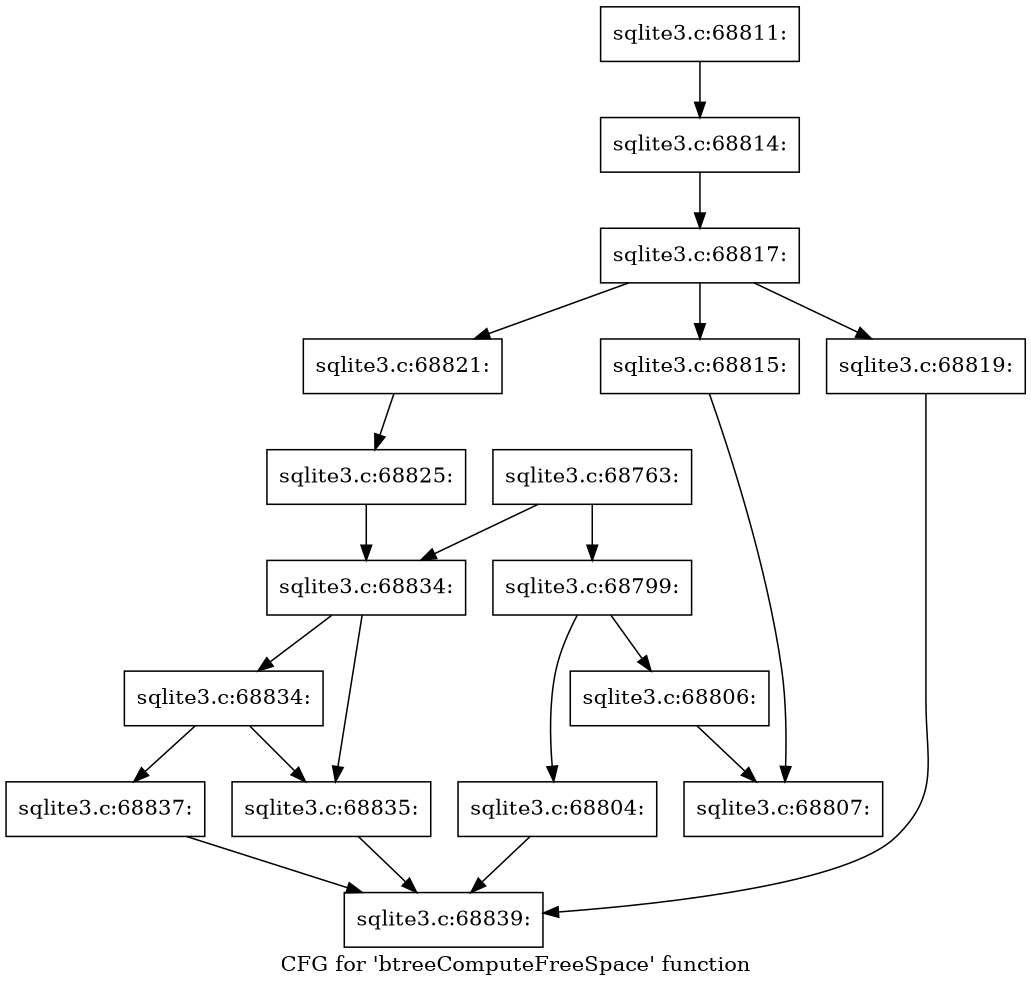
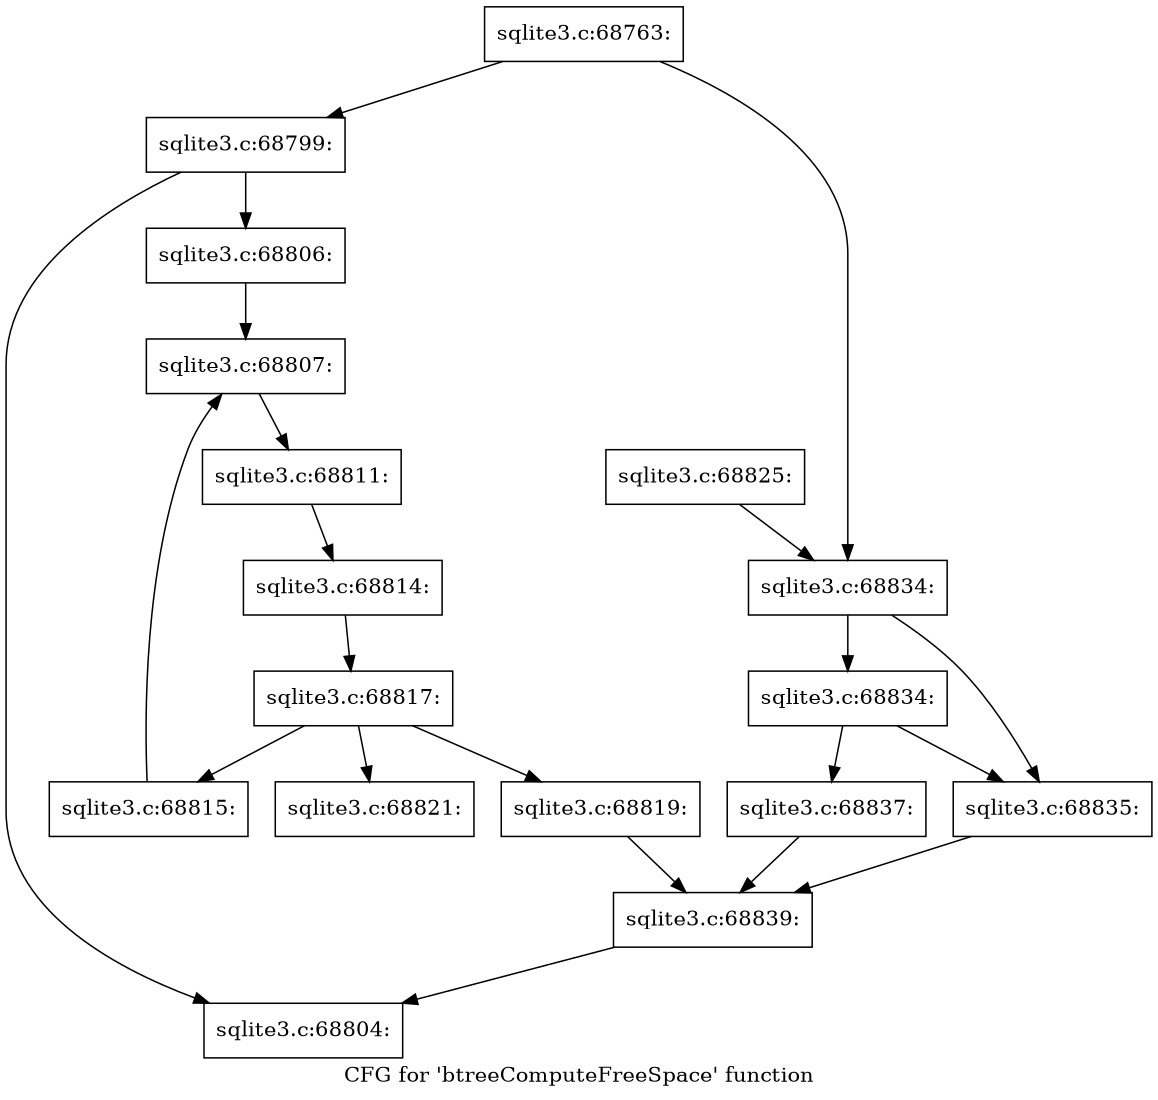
(387, 414) -> none
none -> (270, 415)
(506, 859) -> (516, 973)
